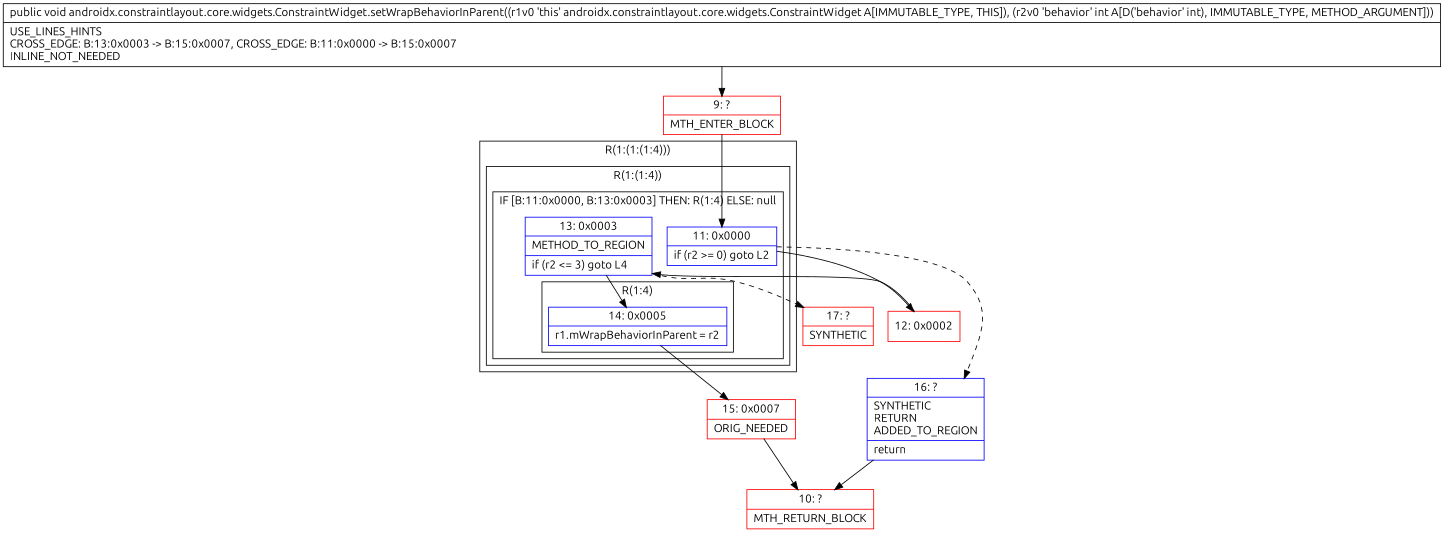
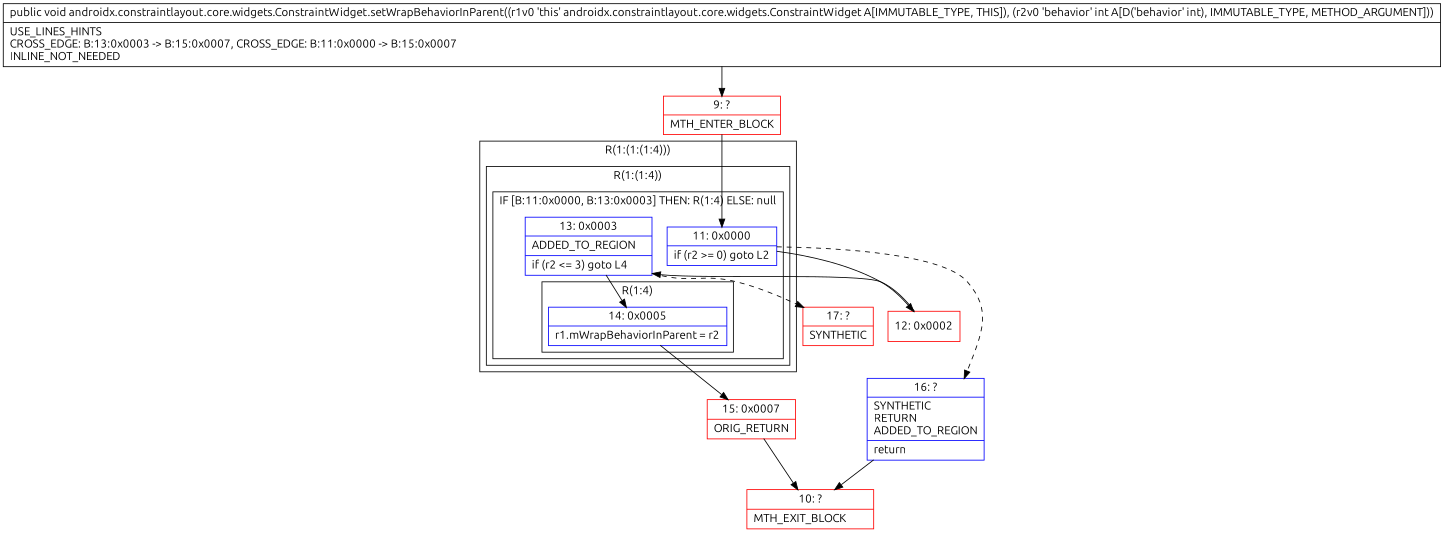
(589, 245) -> (584, 245)
(751, 429) -> (751, 429)
(810, 519) -> (800, 519)
